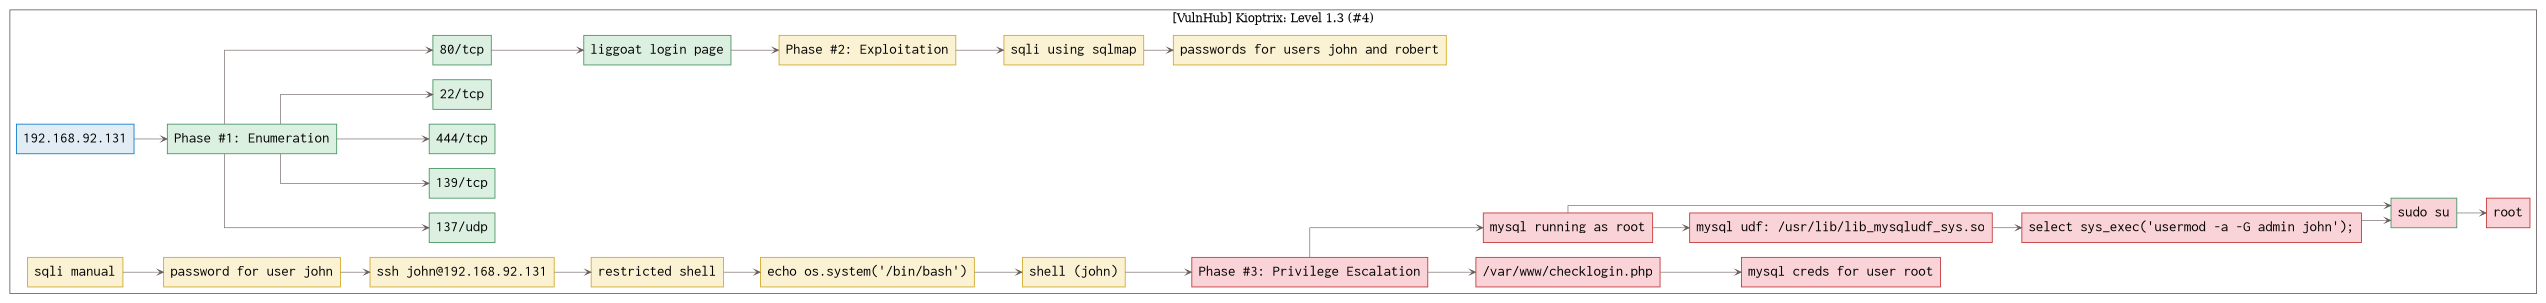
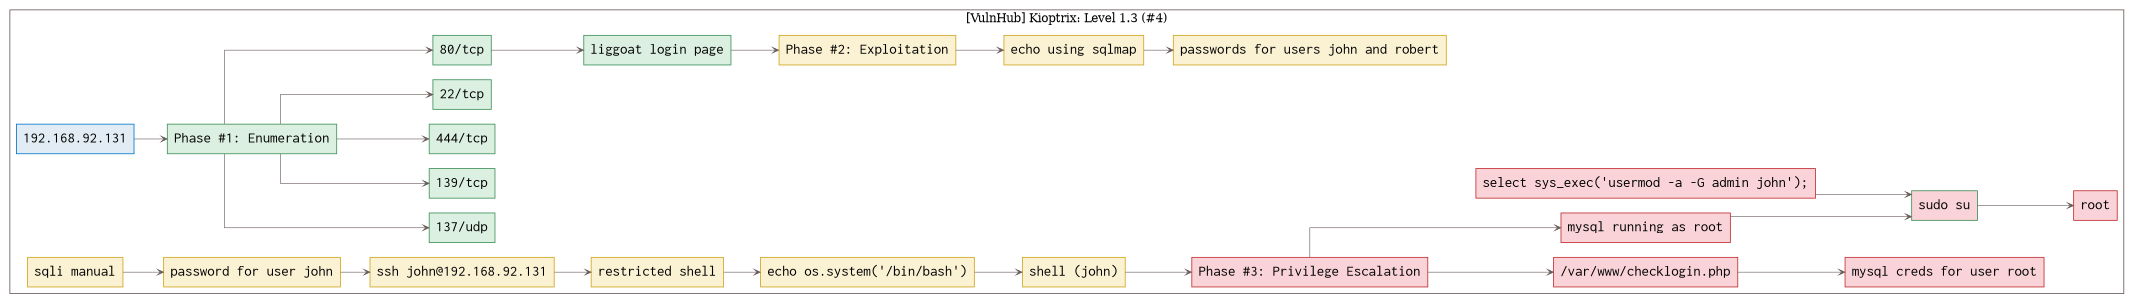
(1074, 50) -> (1074, 50)
(1841, 228) -> none
